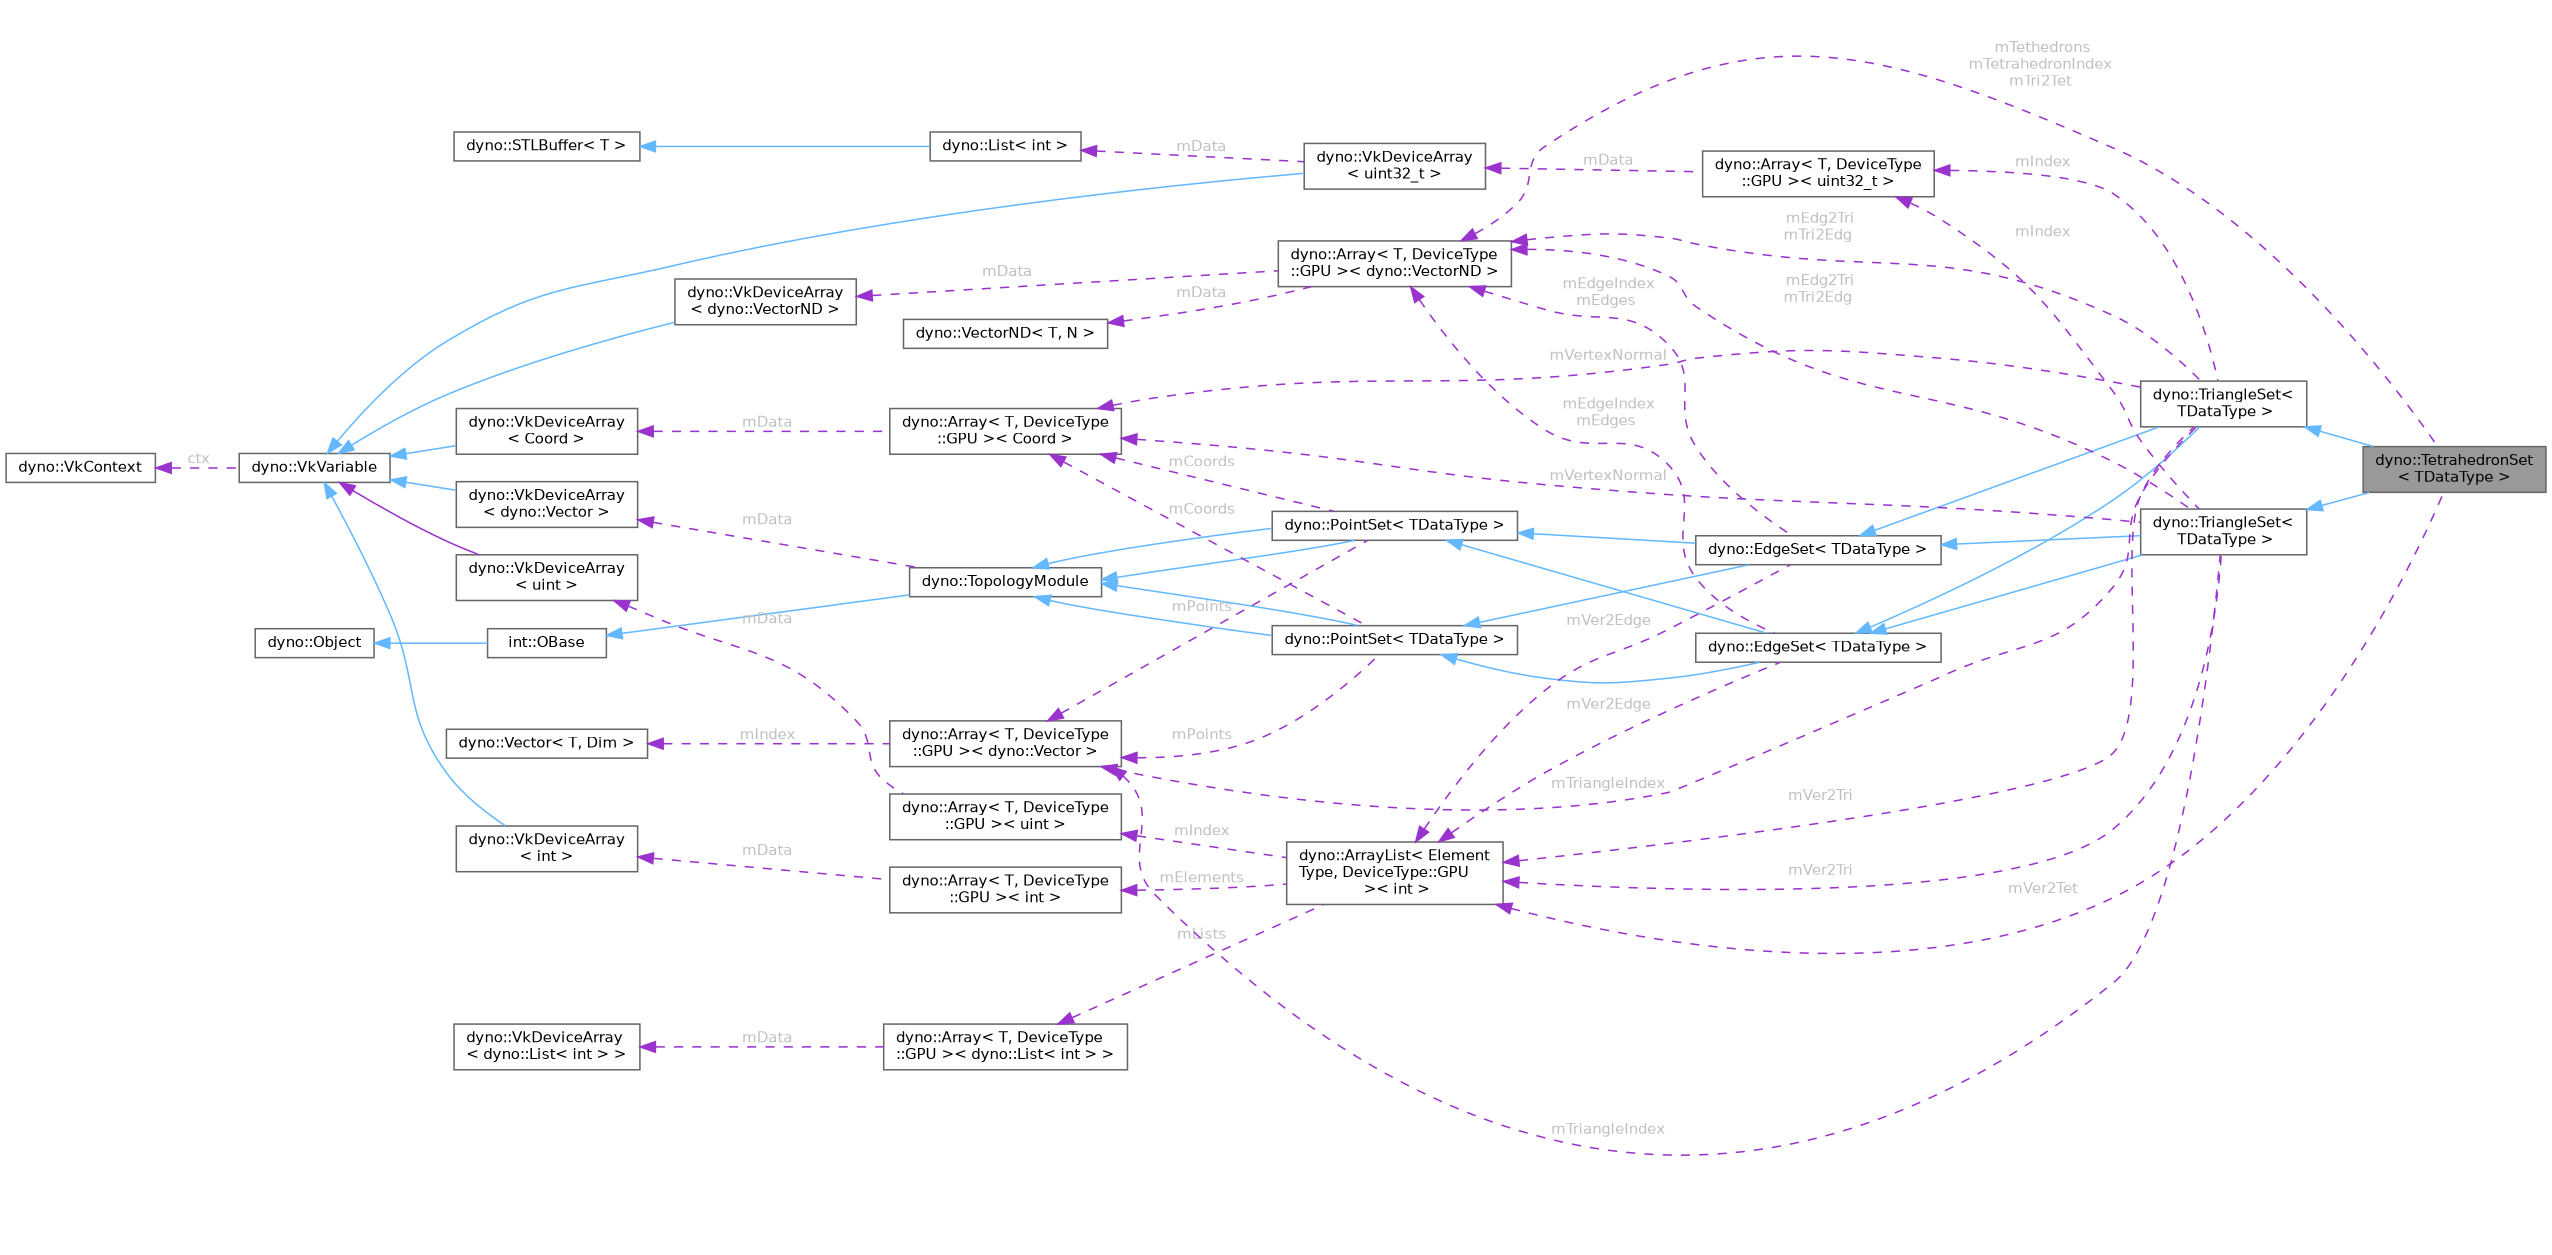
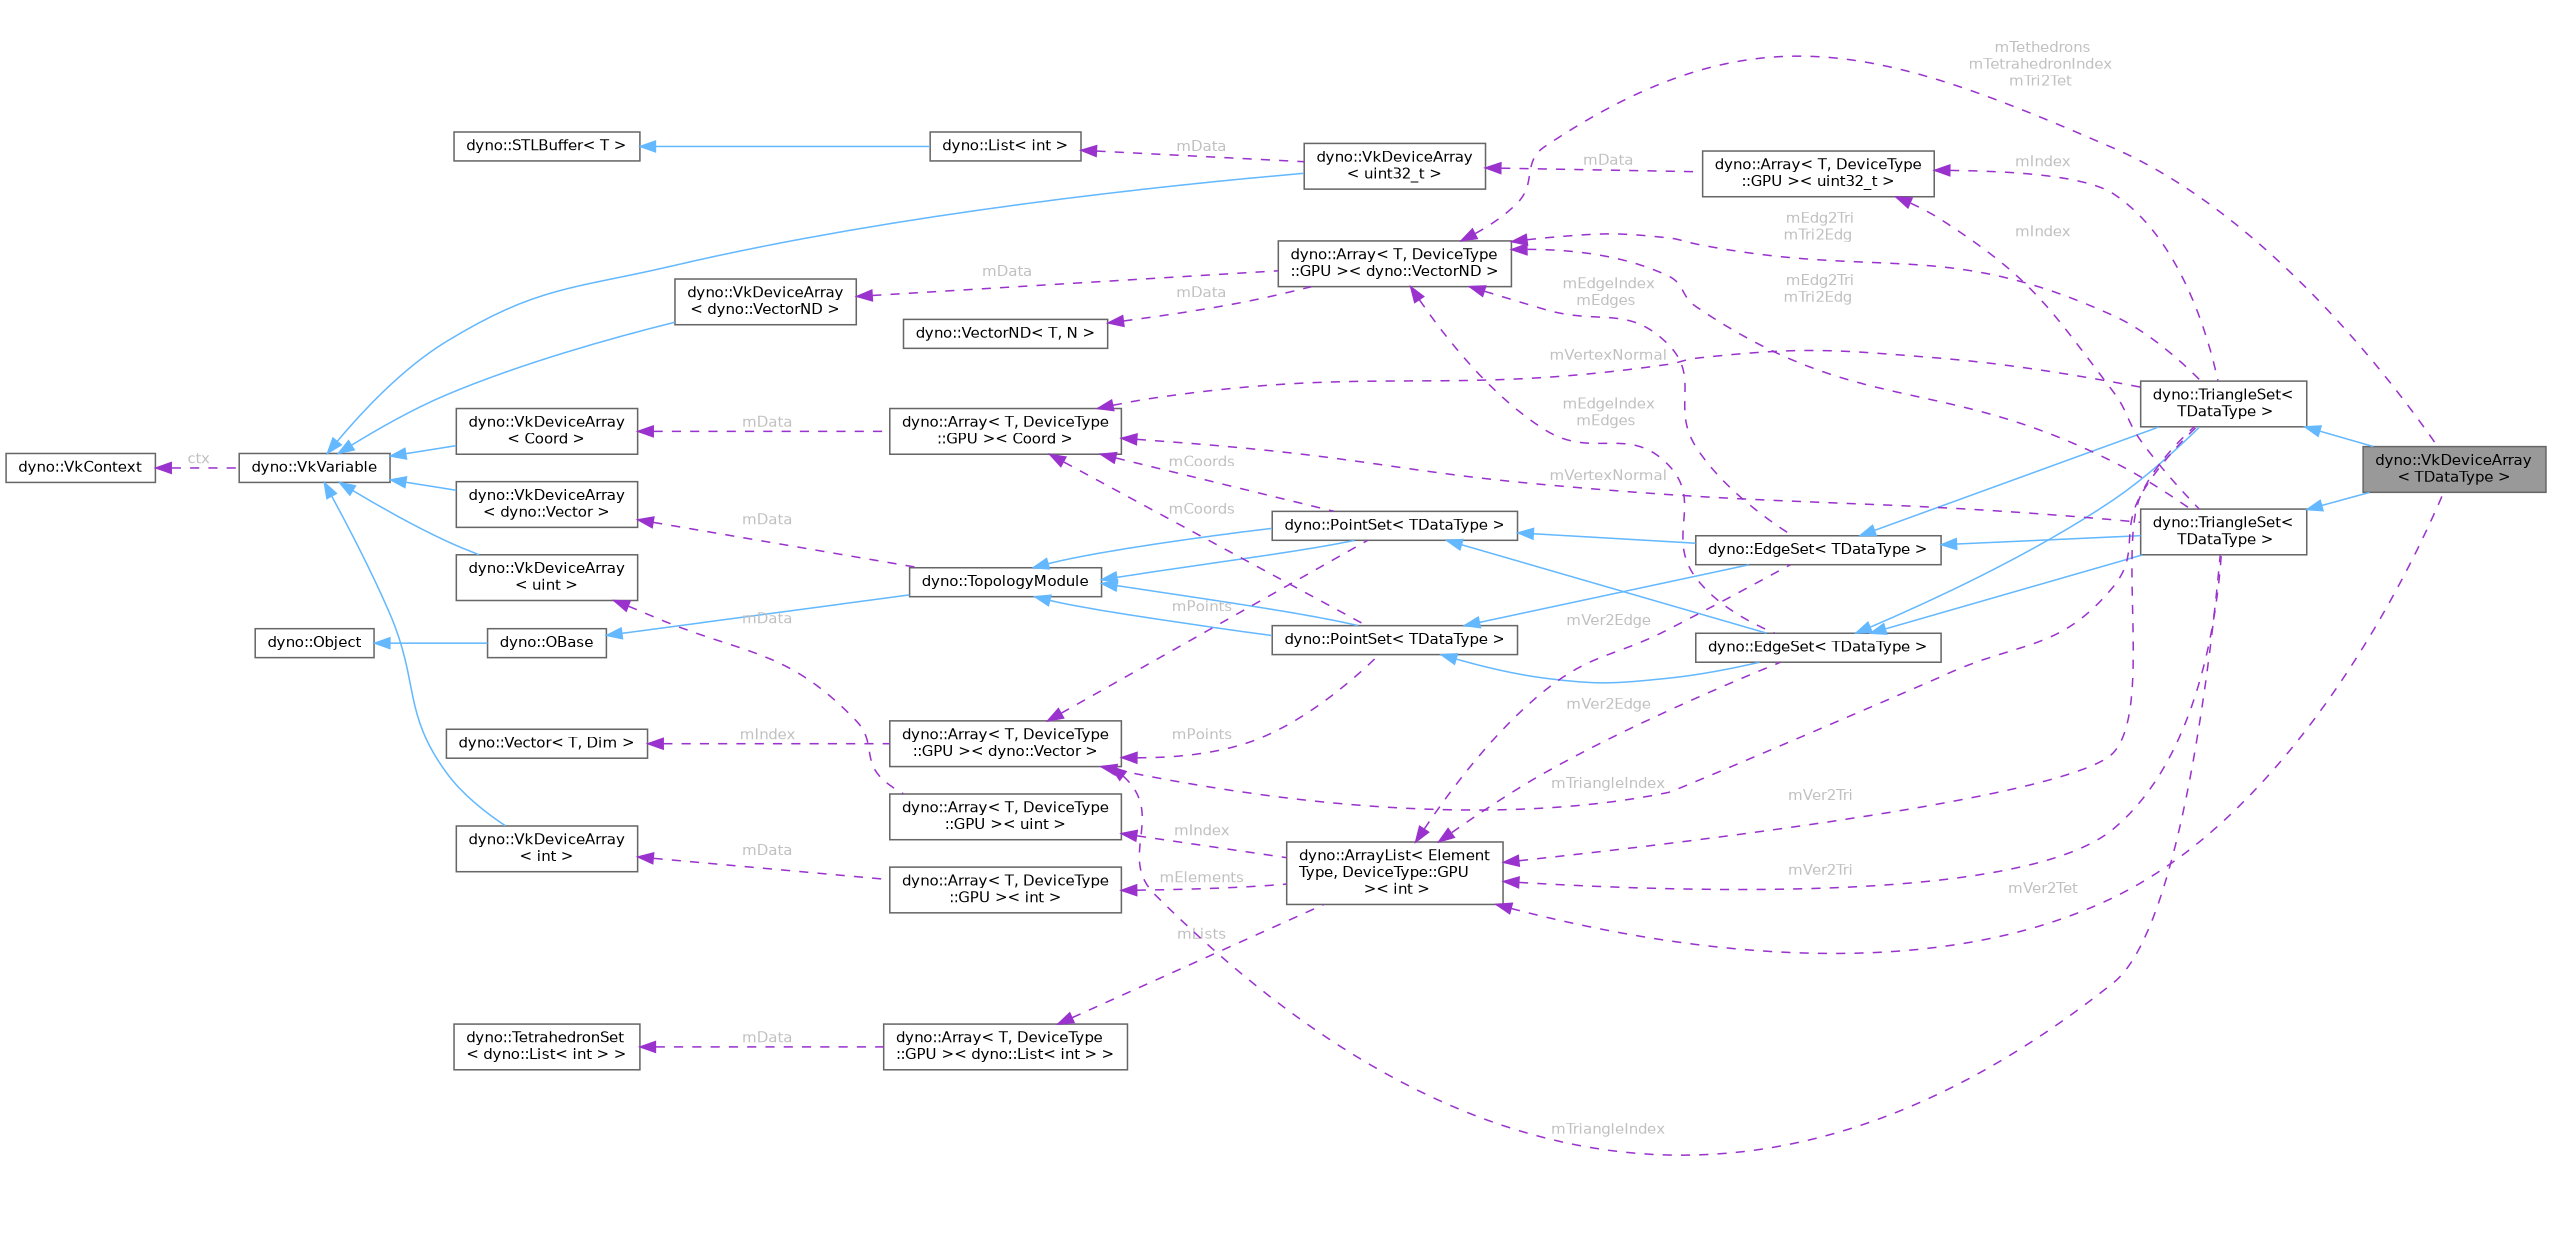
(2455, 469) -> (2455, 469)
(414, 525) -> (414, 525)
(547, 643) -> (547, 643)
(547, 1047) -> (547, 1047)
